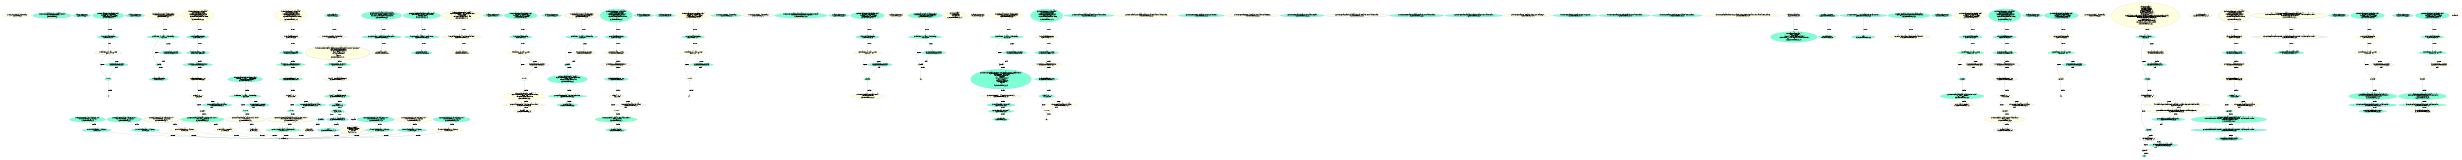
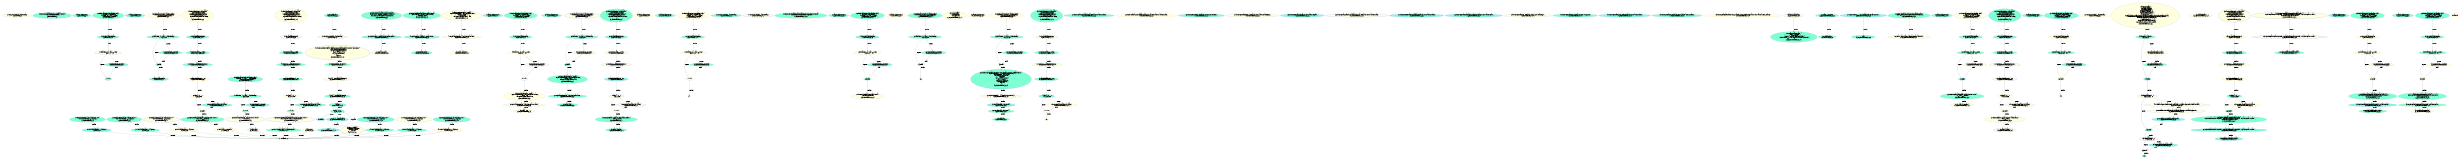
(644, 16) -> (644, 16)
none -> (2422, 65)
(108, 96) -> none
(315, 124) -> none
